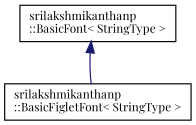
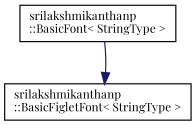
(90, 69) -> (106, 57)
